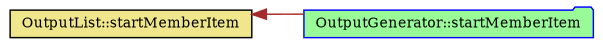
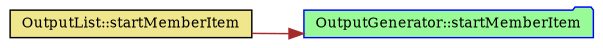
(285, 14) -> (270, 34)
